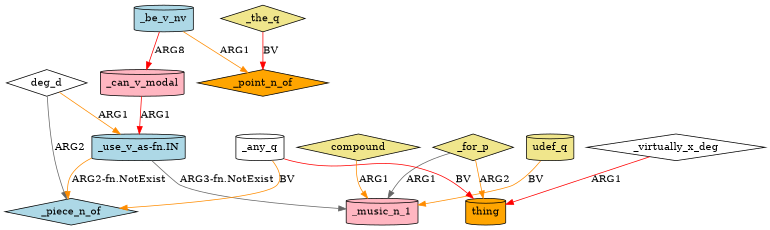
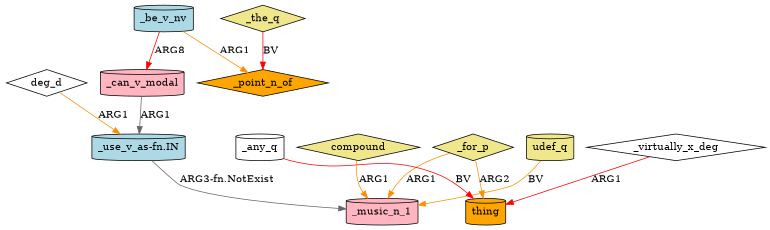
(141, 111) -> (141, 111)
(422, 164) -> (422, 164)
(71, 212) -> none
